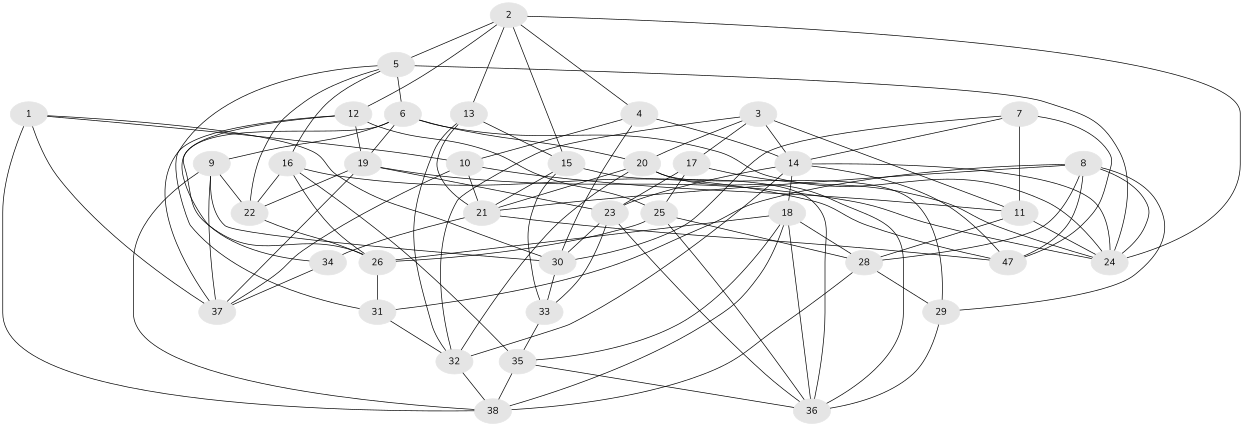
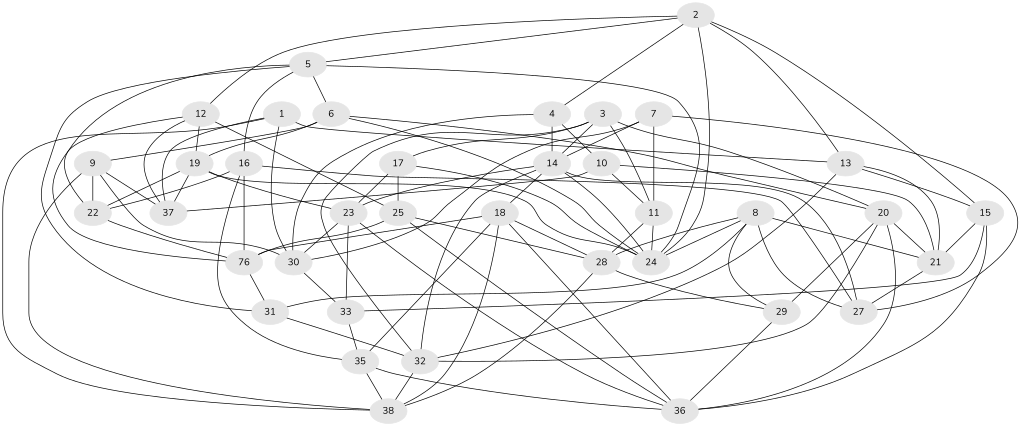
(327, 144) -> (561, 146)
(328, 263) -> none
(377, 263) -> (244, 263)
(1008, 263) -> (859, 312)
